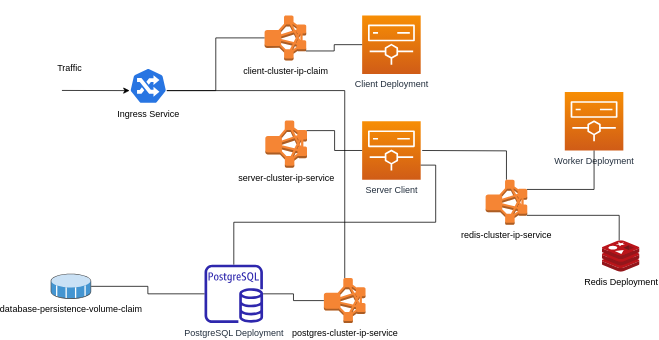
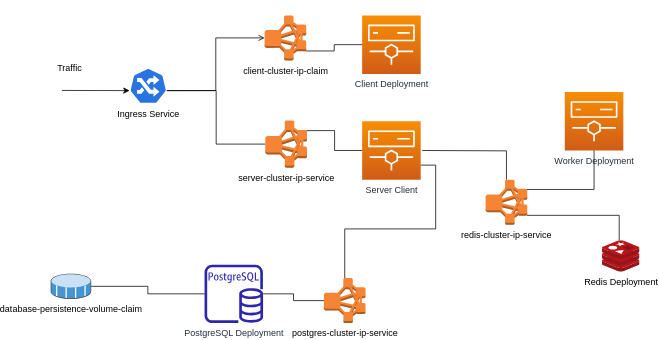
(260, 38) -> (259, 38)
(344, 94) -> (216, 142)
(315, 222) -> (396, 229)
